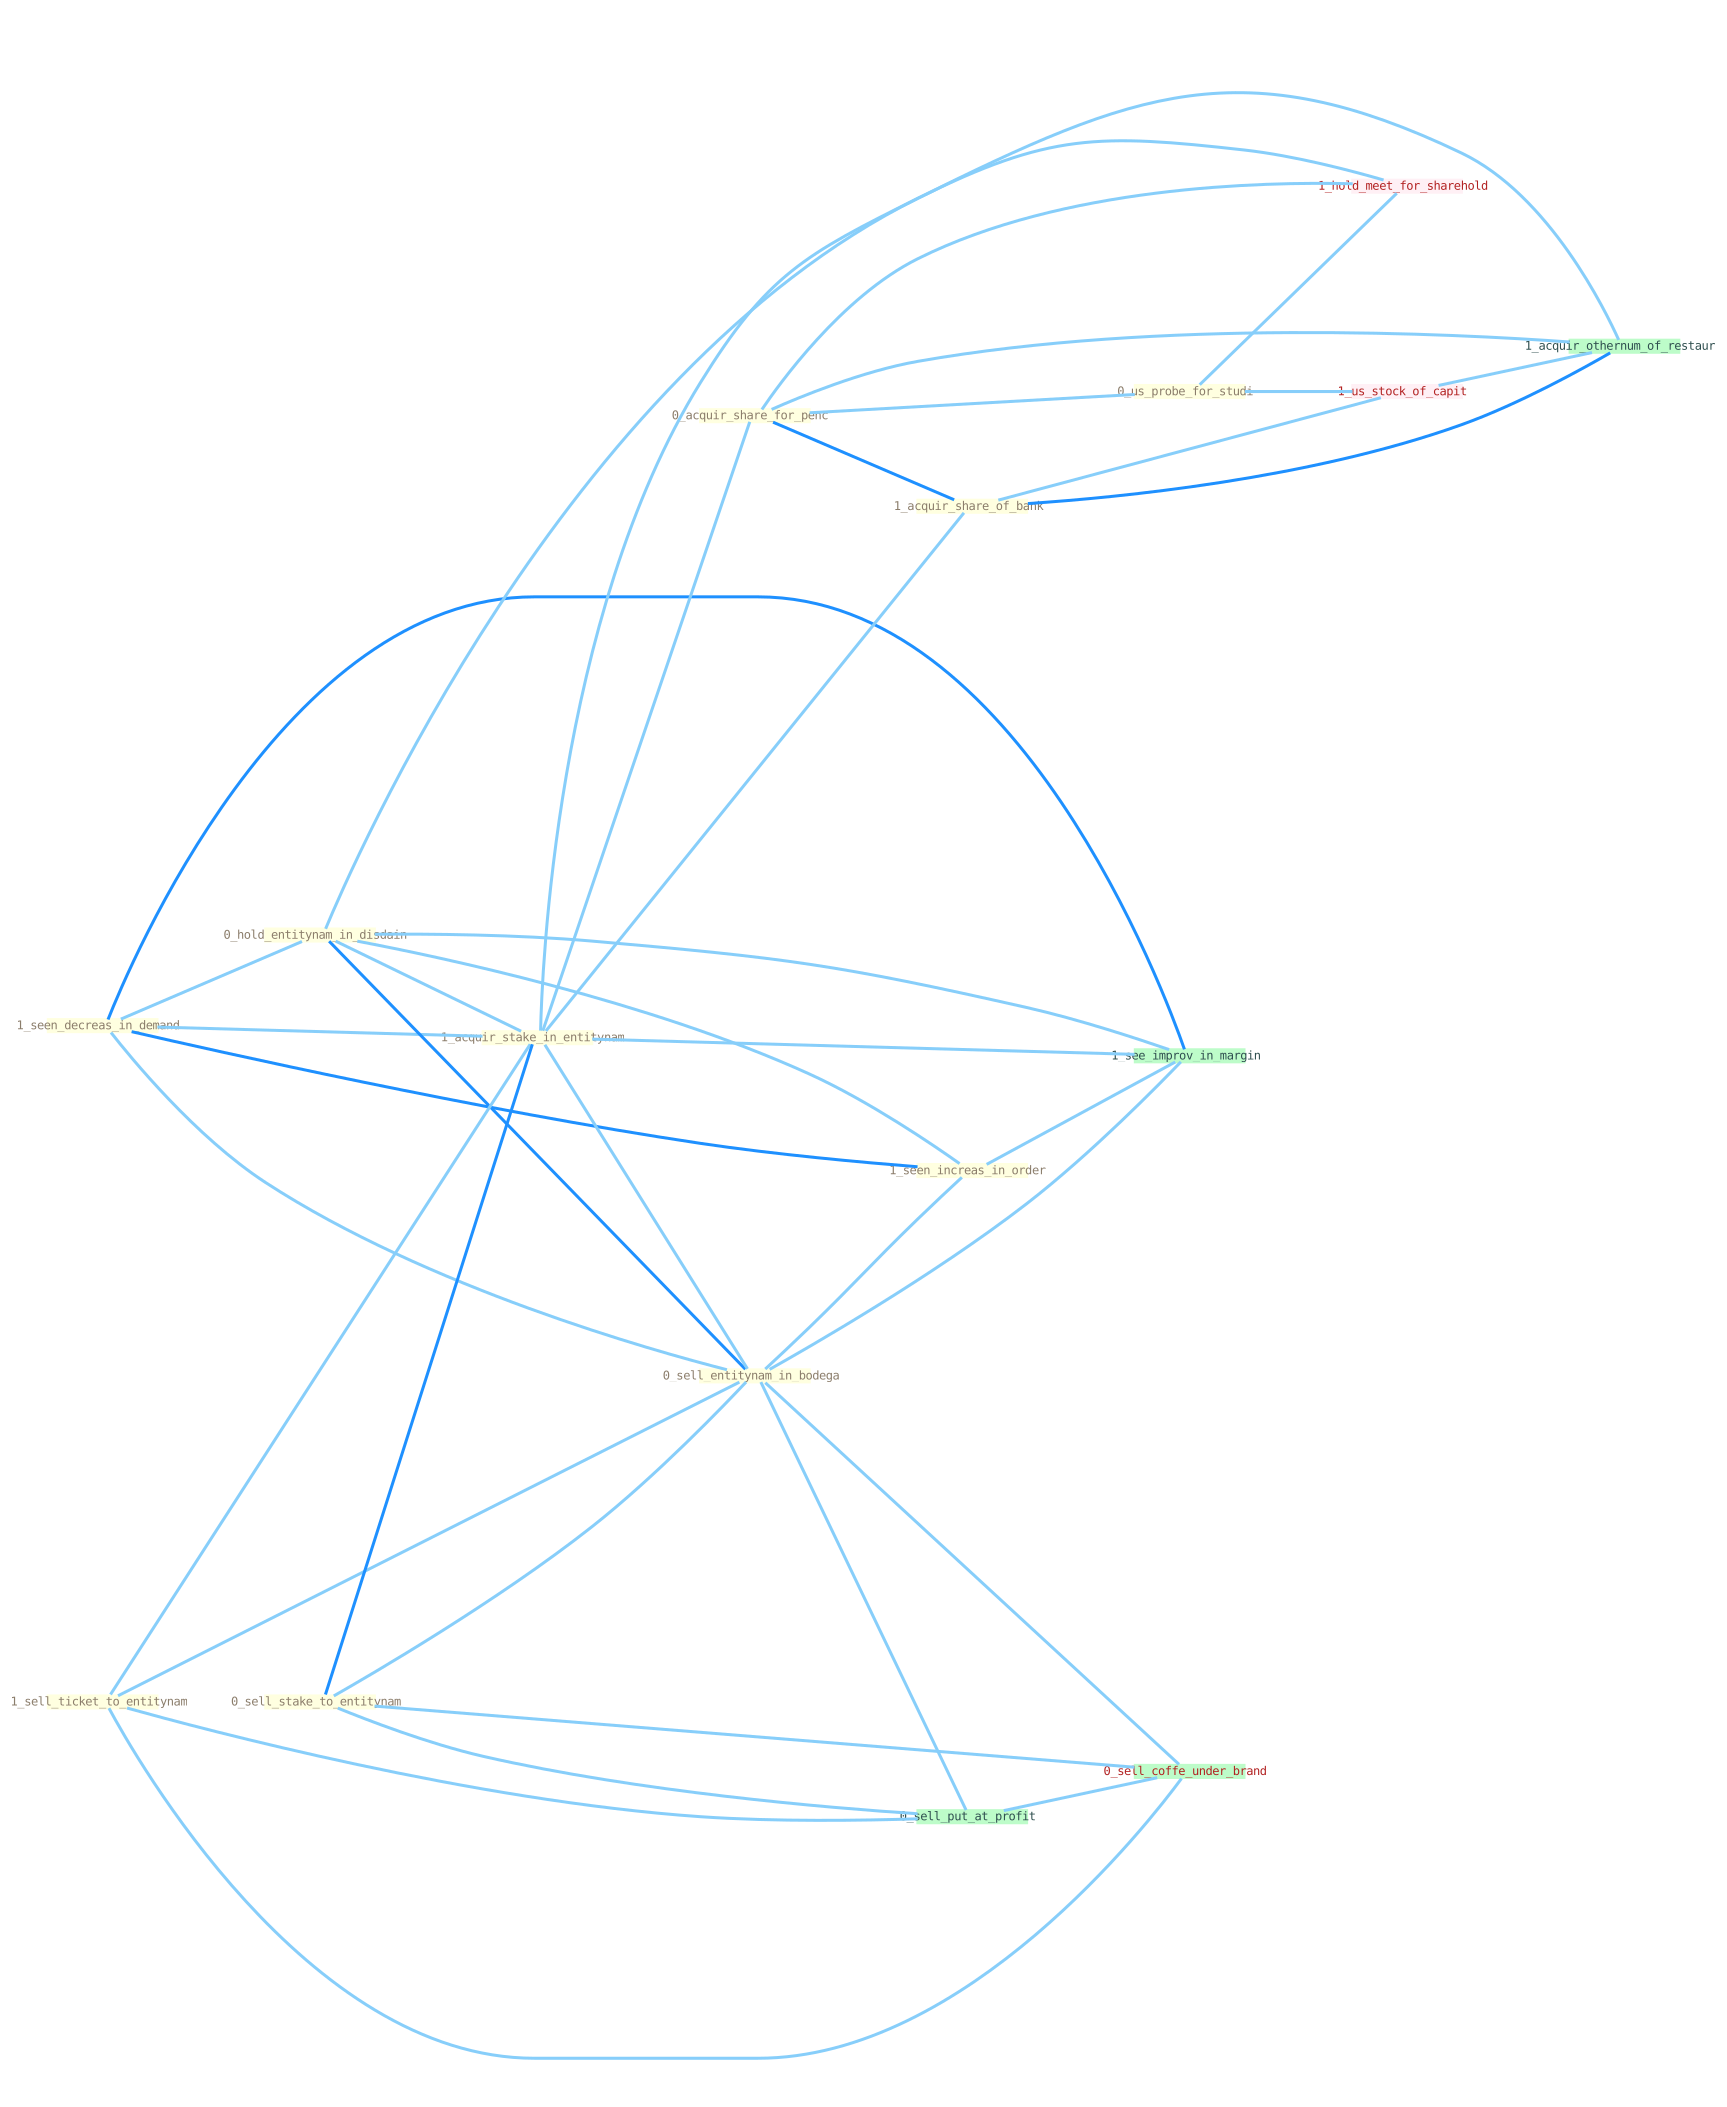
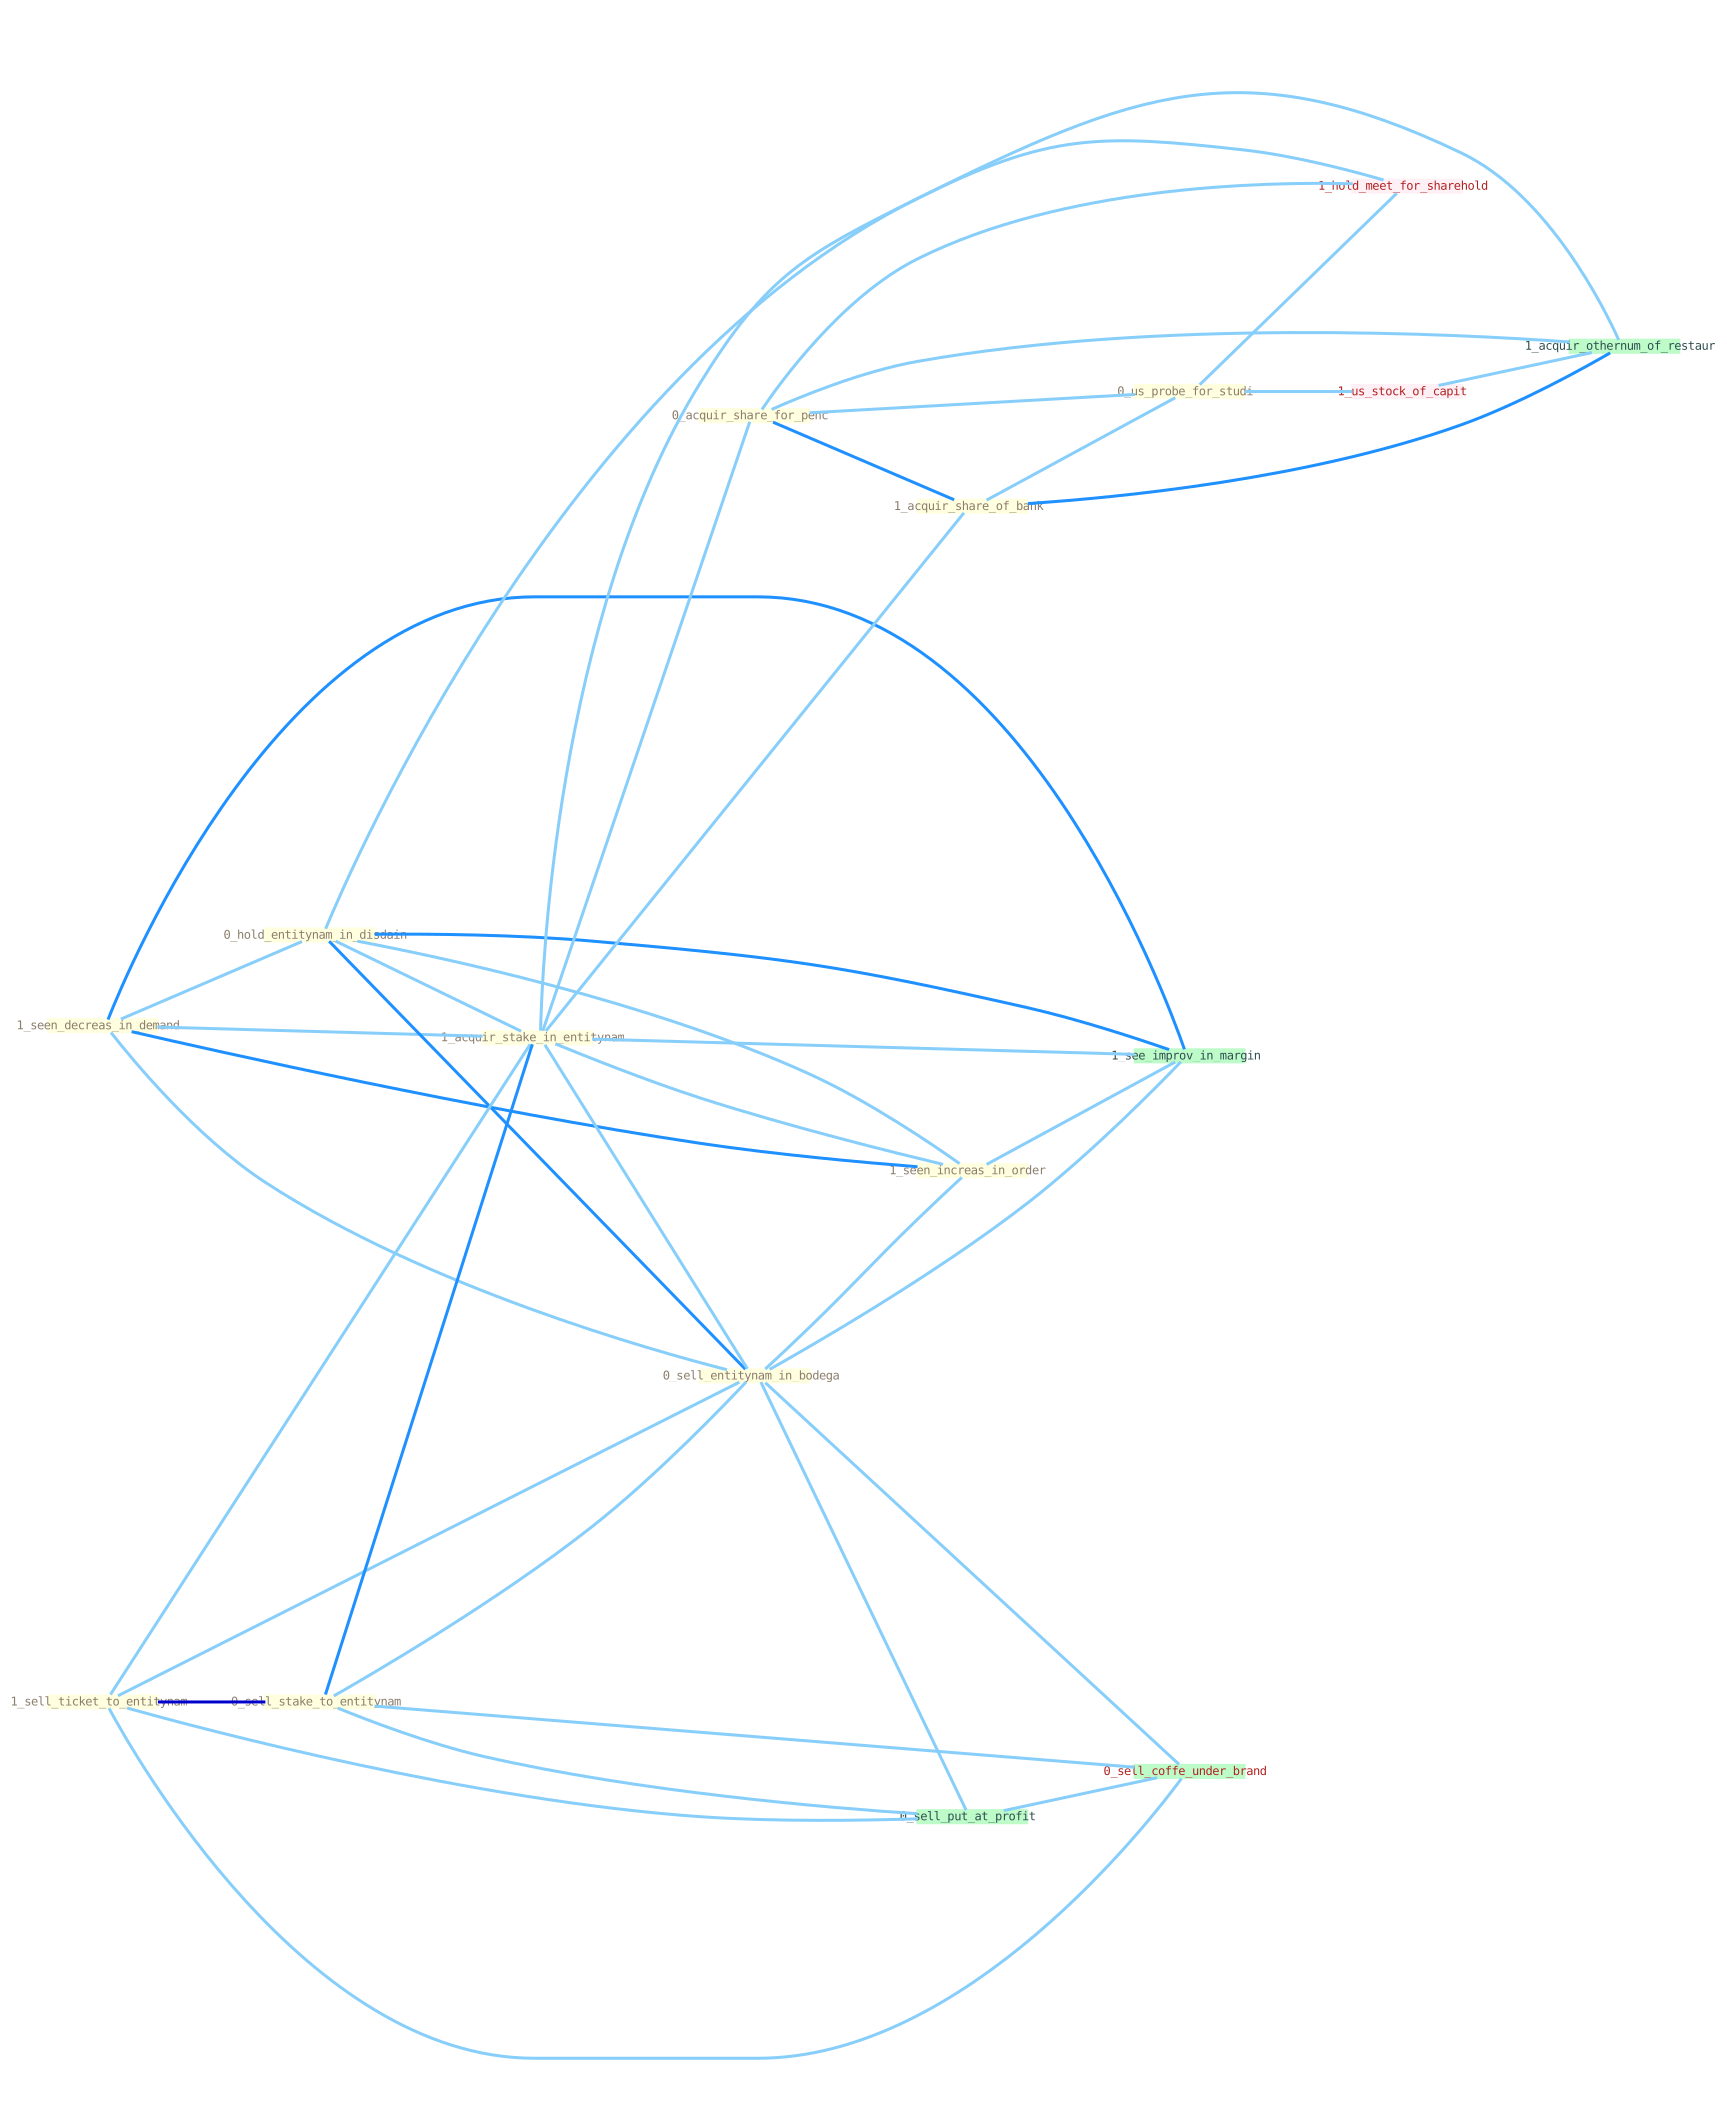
(1190, 449) -> (1081, 449)
(777, 960) -> (777, 960)
none -> (747, 1112)
none -> (212, 1702)
